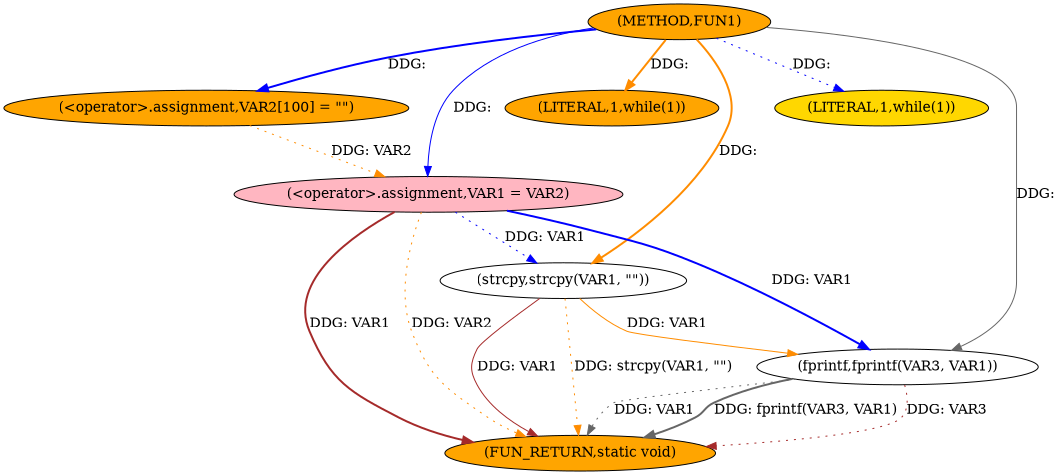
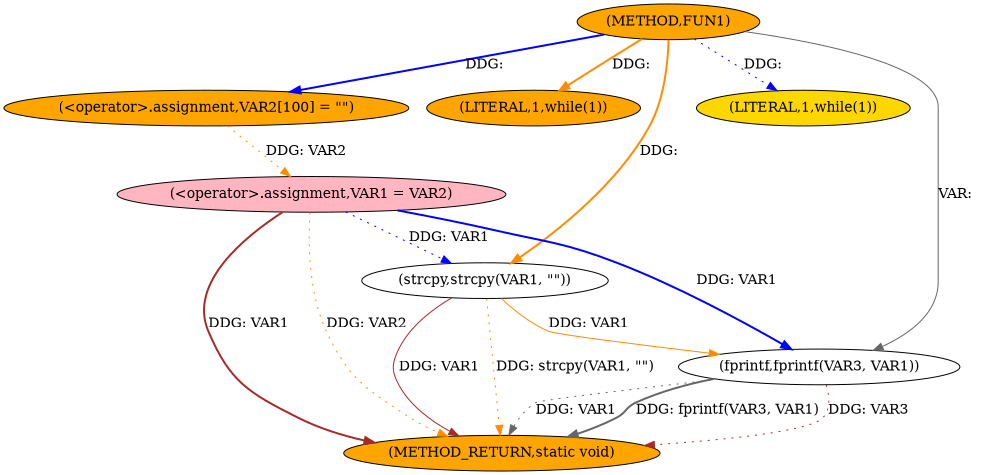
(482, 67) -> none
(1038, 194) -> (958, 194)
(580, 453) -> (502, 453)
